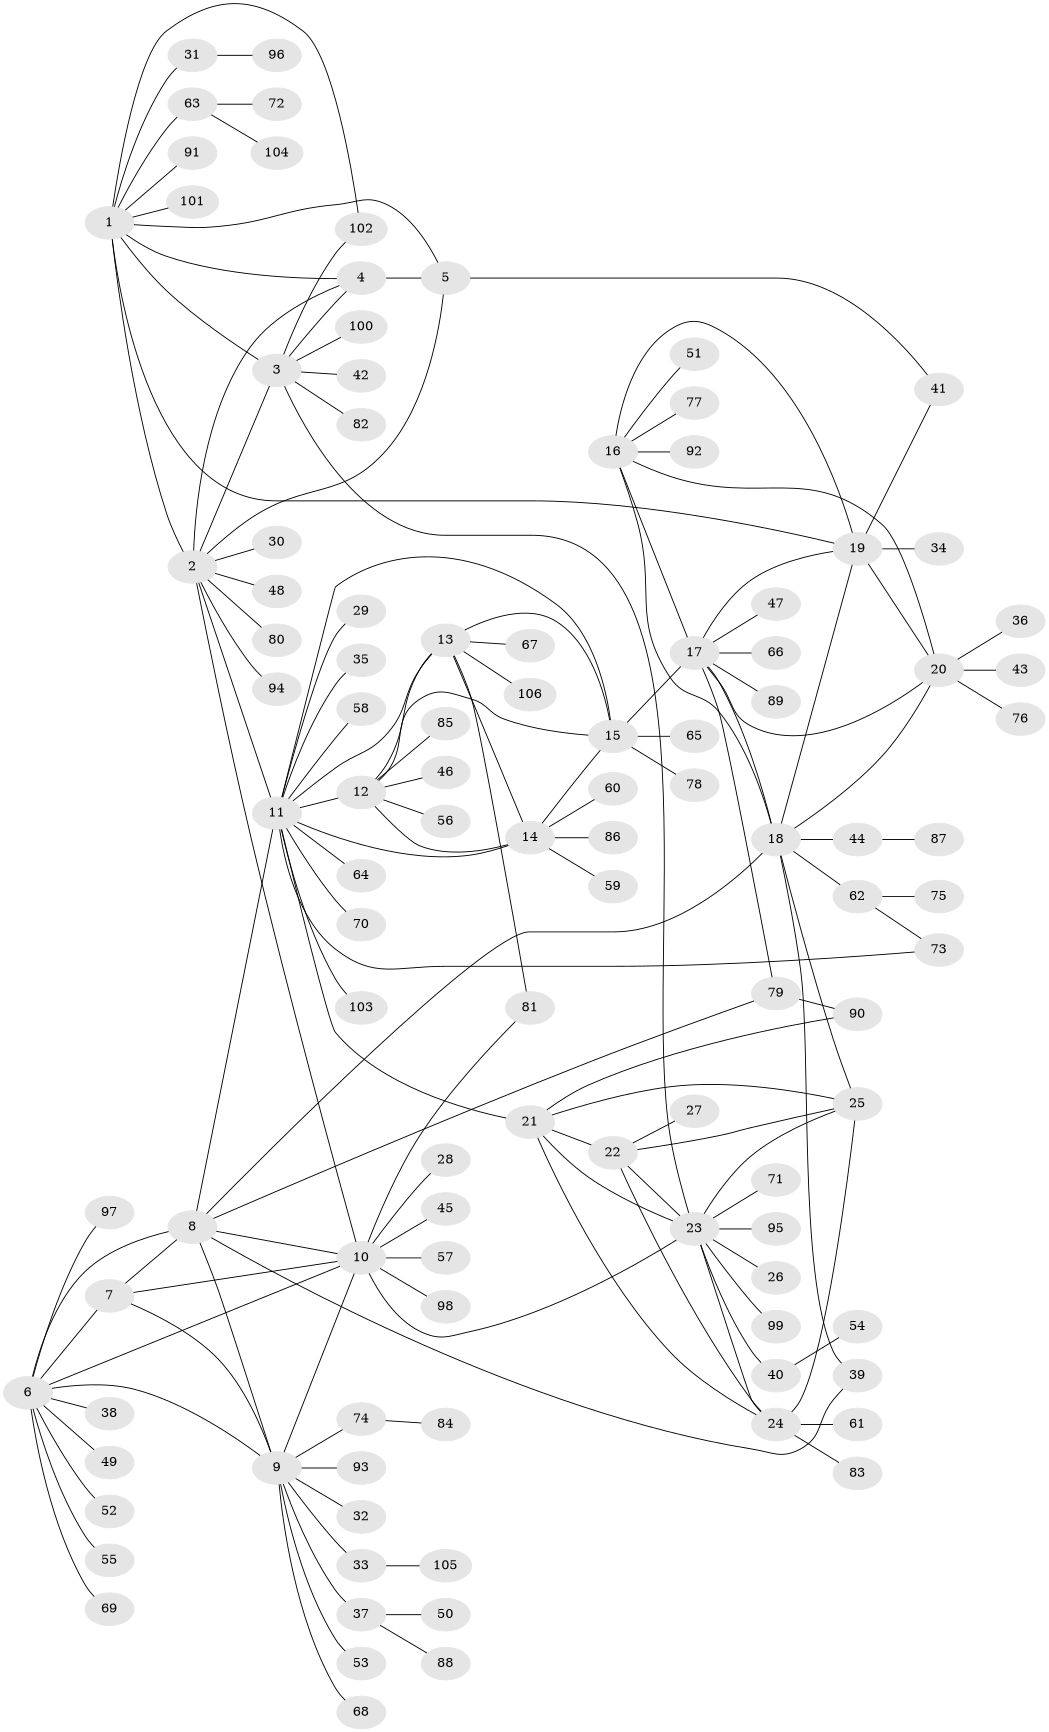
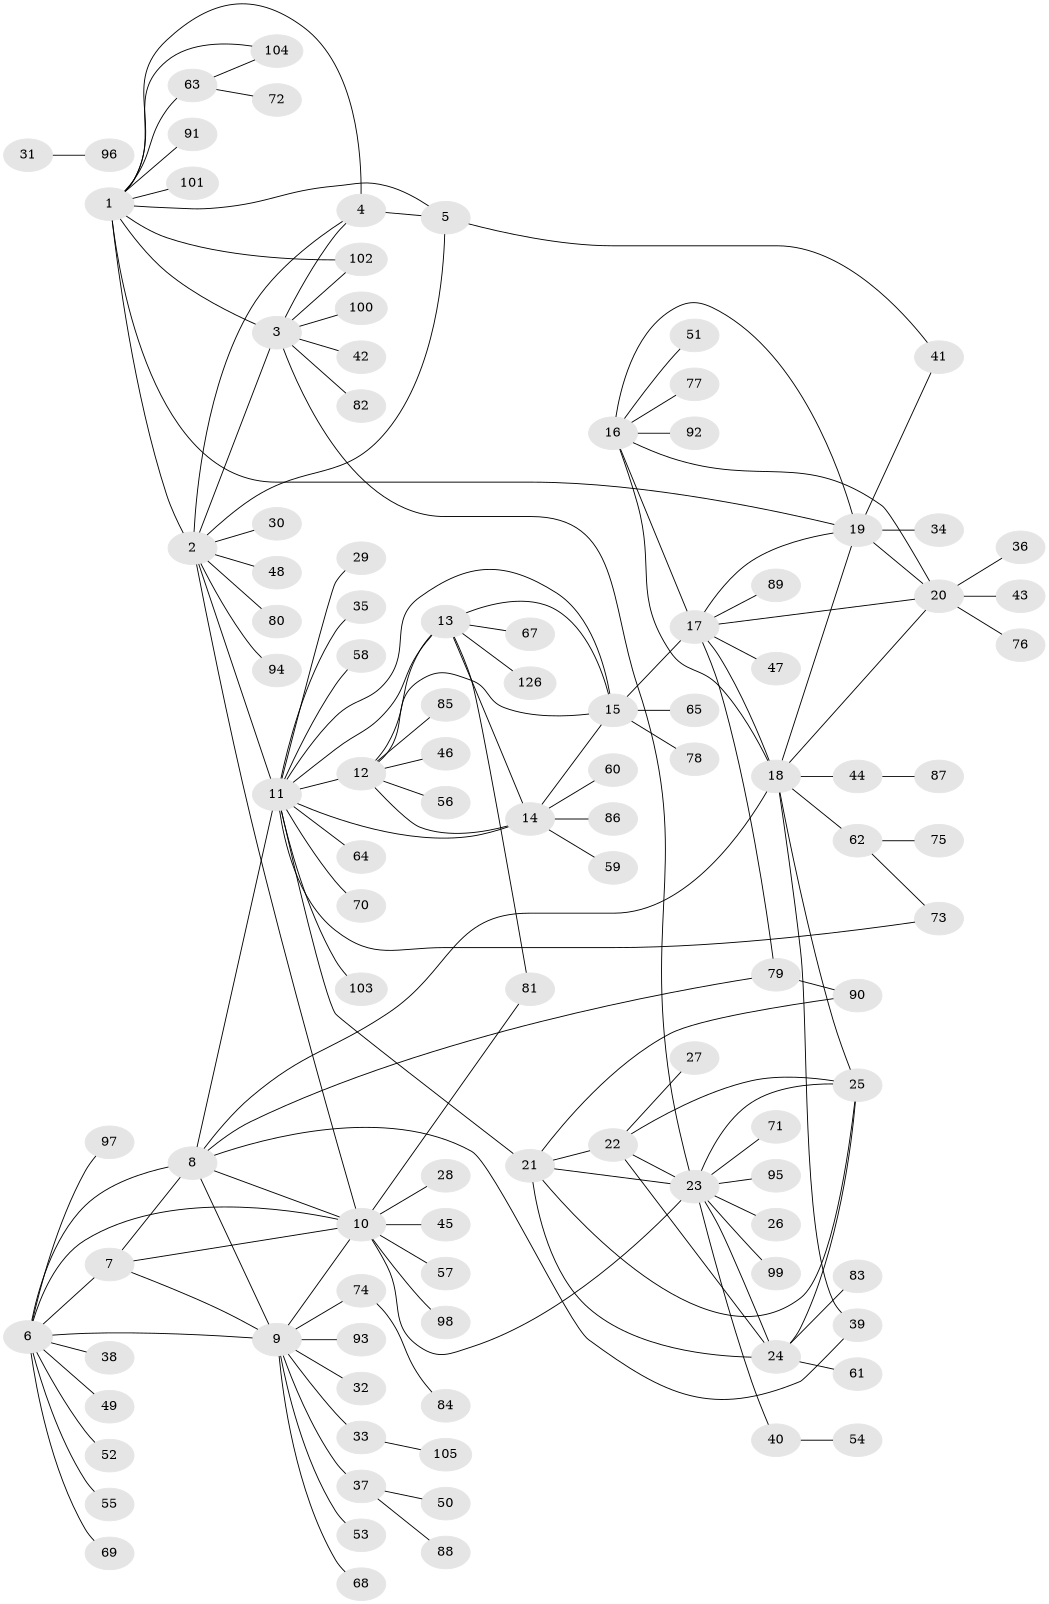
(139, 134) -> (151, 82)
(776, 653) -> none
(530, 695) -> (530, 683)
